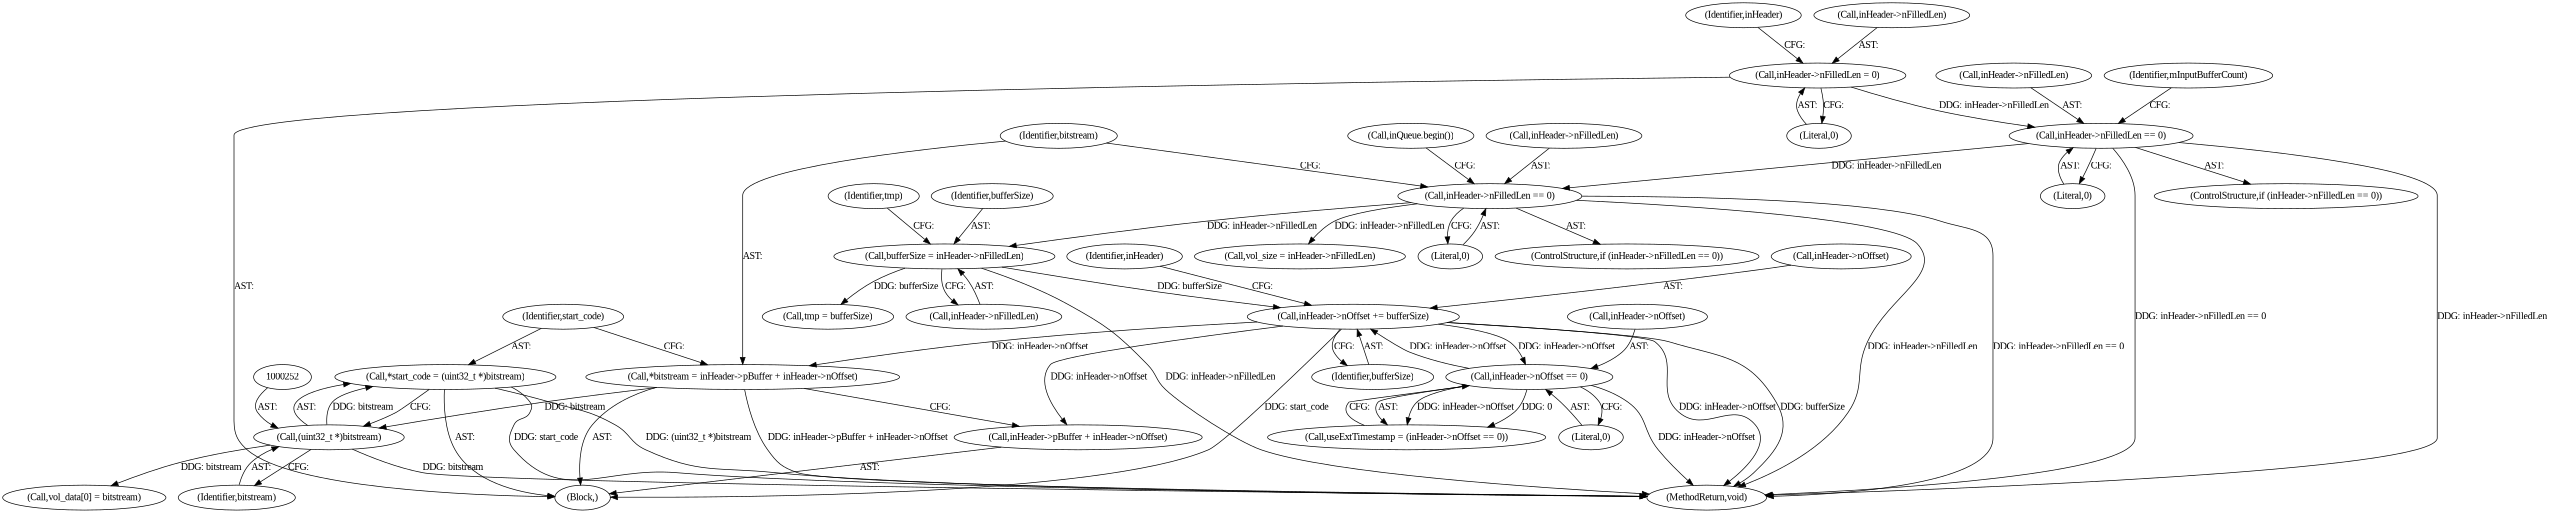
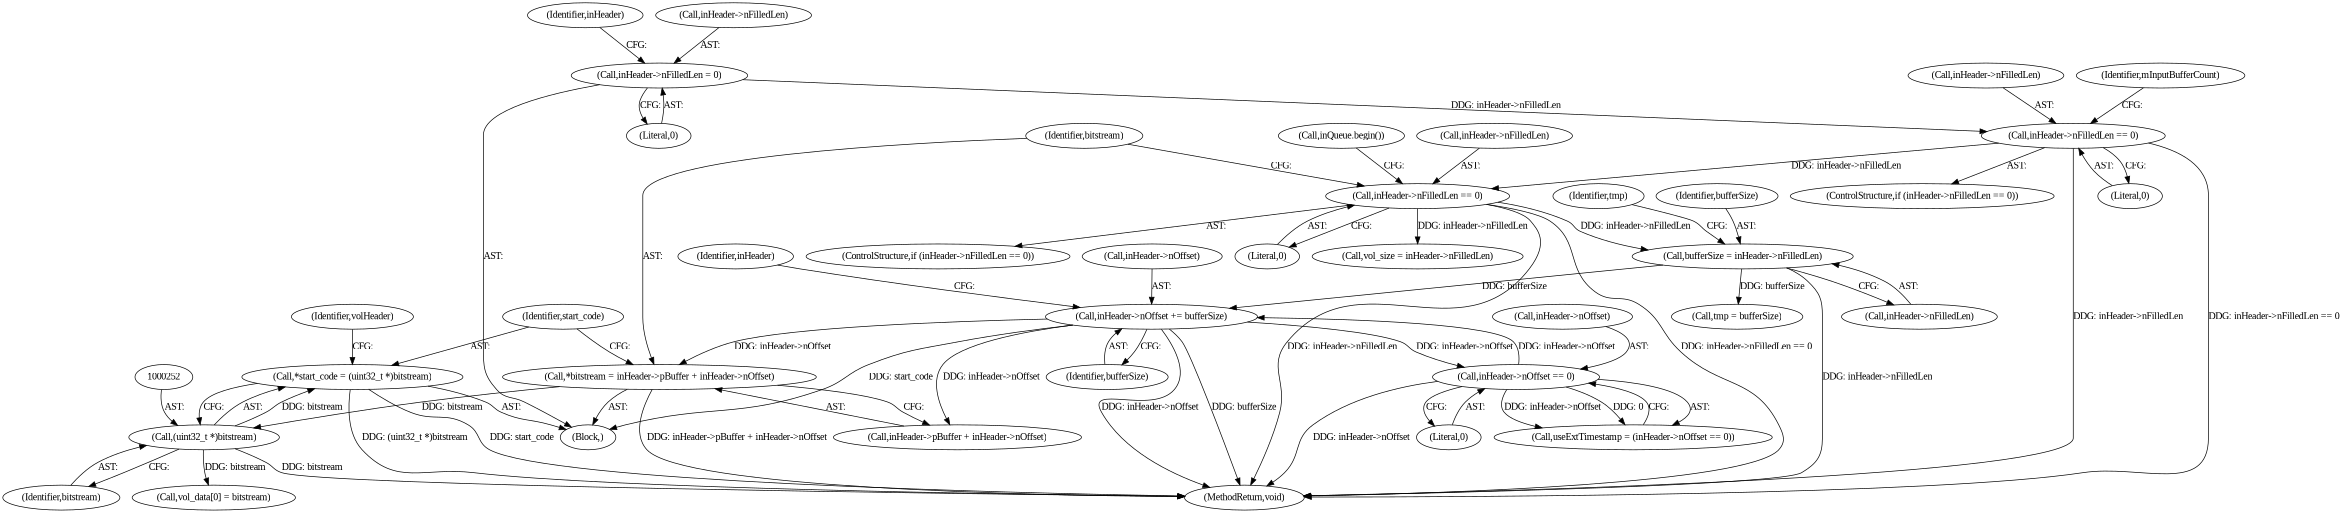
none -> (352, 317)
(818, 469) -> (813, 408)
